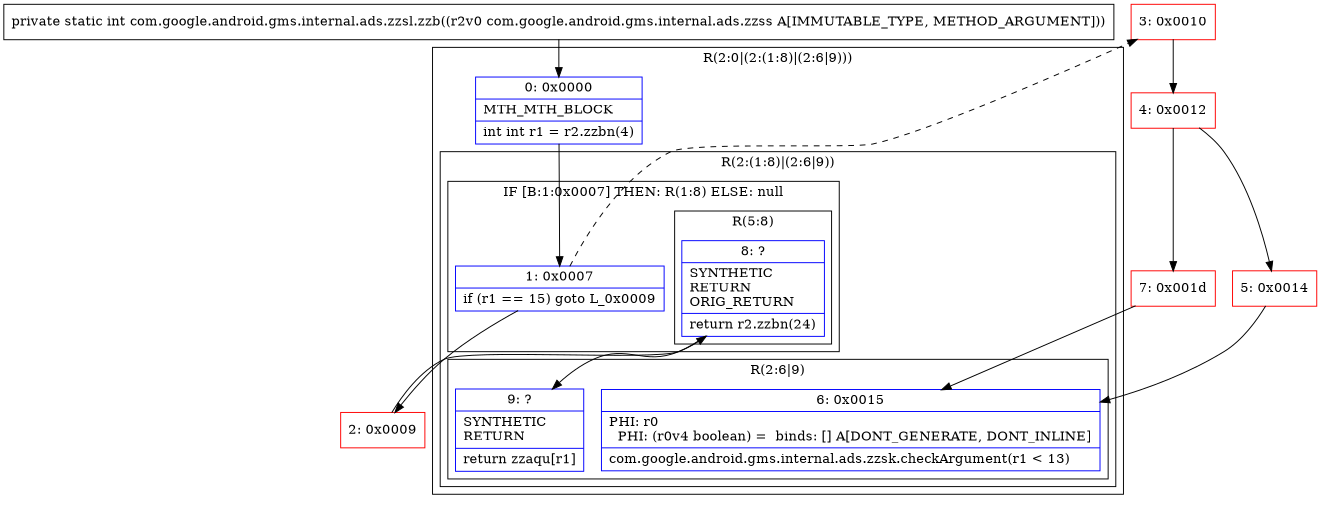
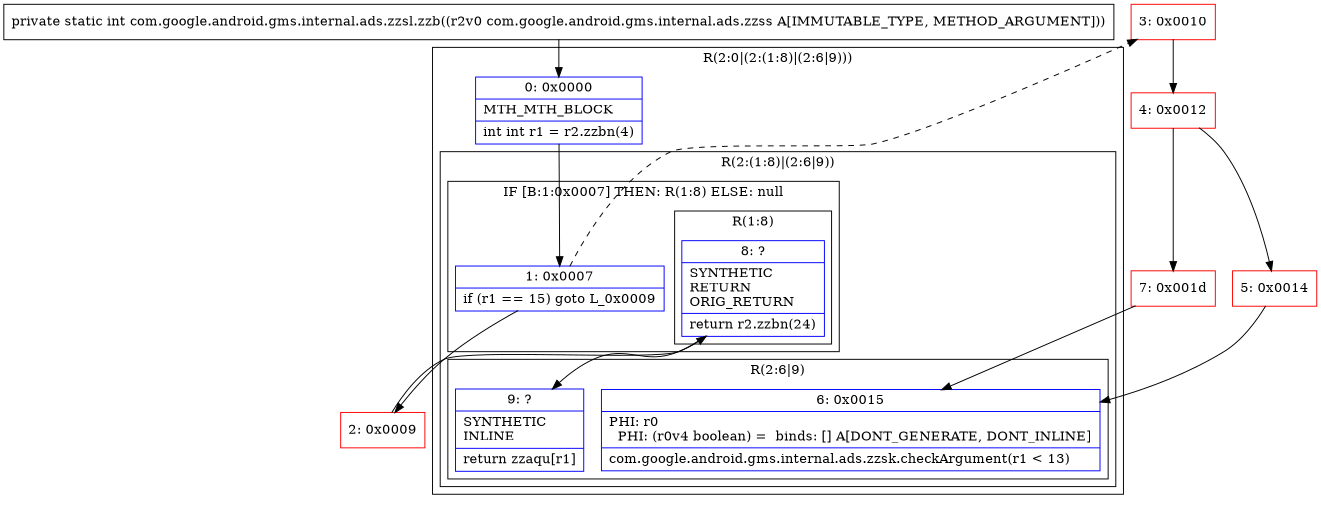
(753, 222) -> (753, 222)
(494, 436) -> (489, 436)
